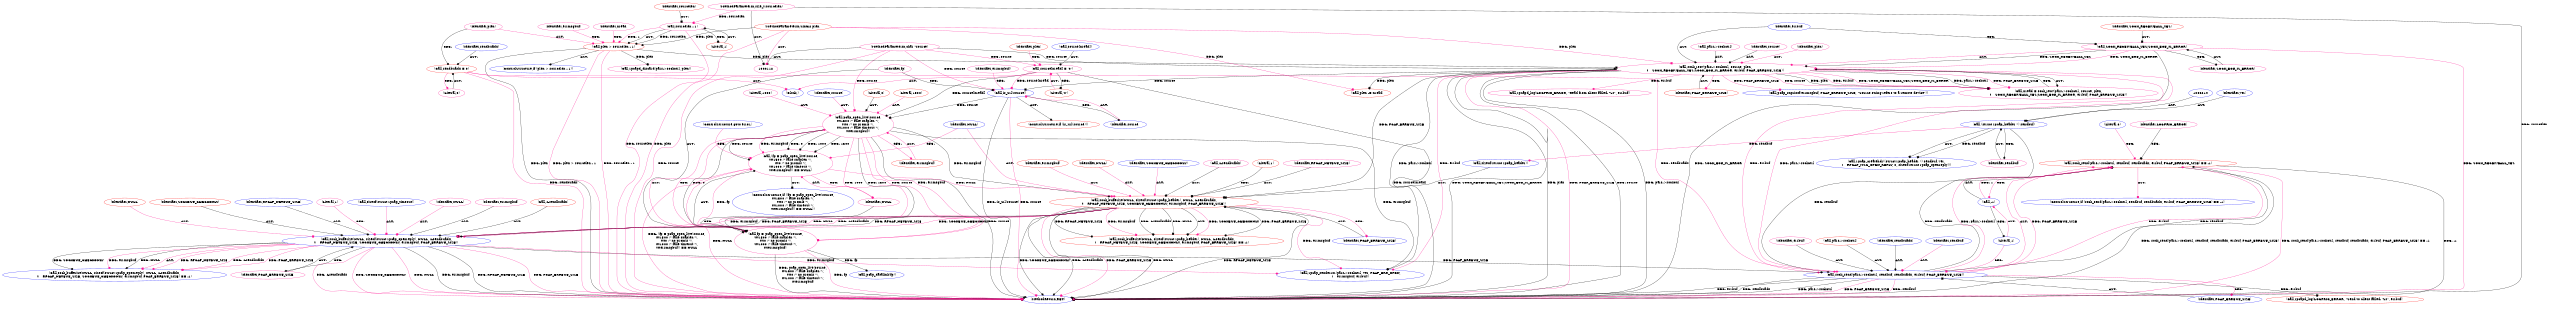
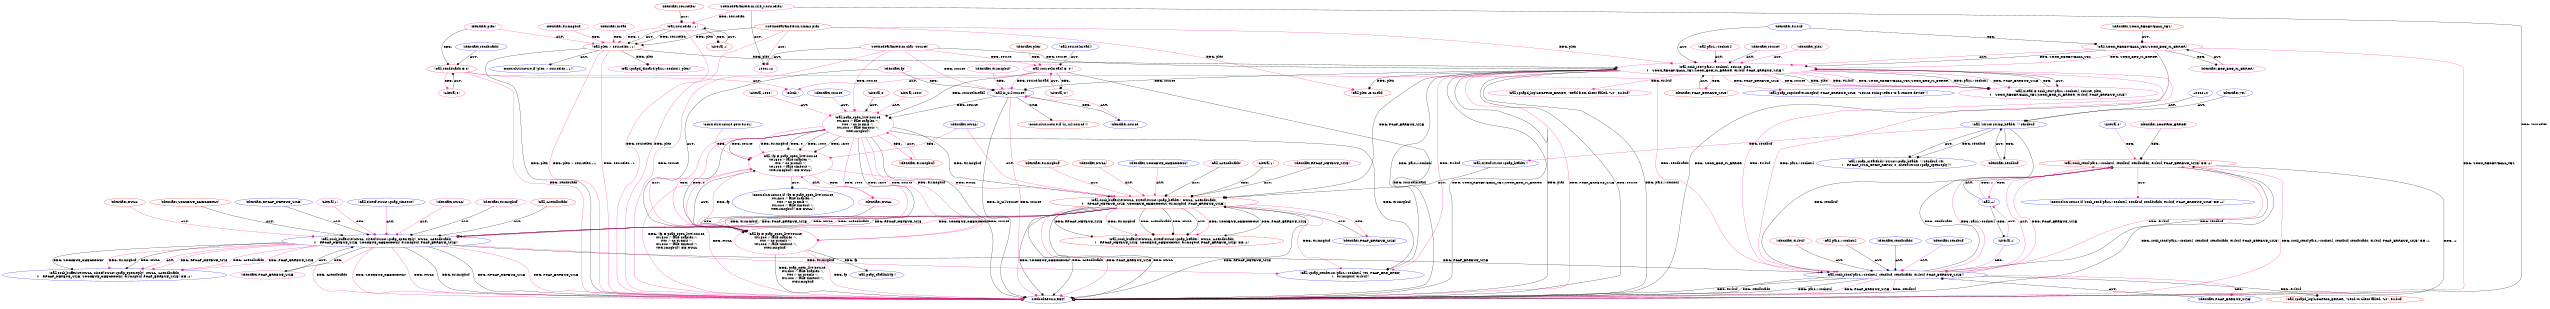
(2227, 69) -> (2227, 69)
(1035, 105) -> (1035, 105)
(2004, 125) -> (2004, 125)
